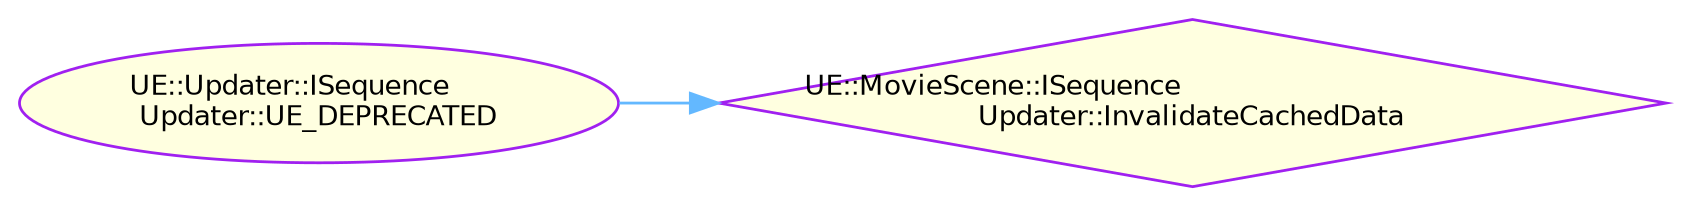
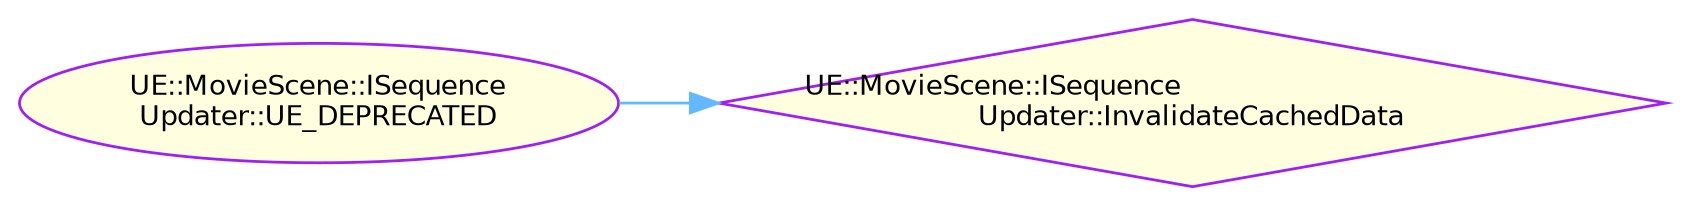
(319, 103) -> (319, 103)
